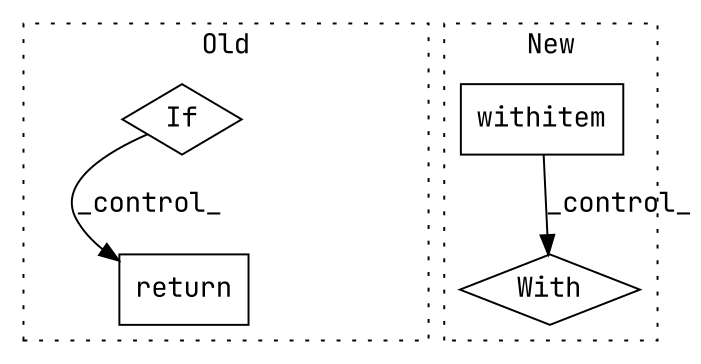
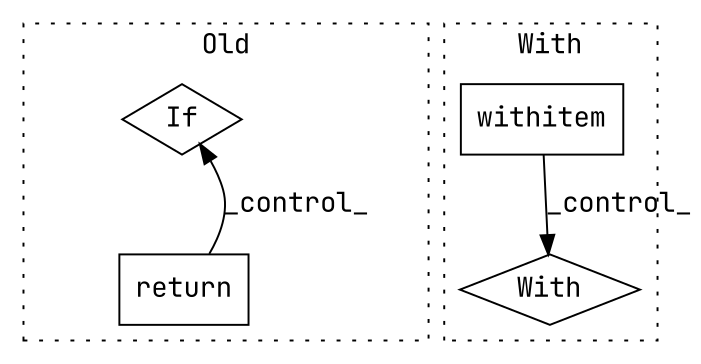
(551, 46) -> (551, 46)
(80, 180) -> (225, 208)
